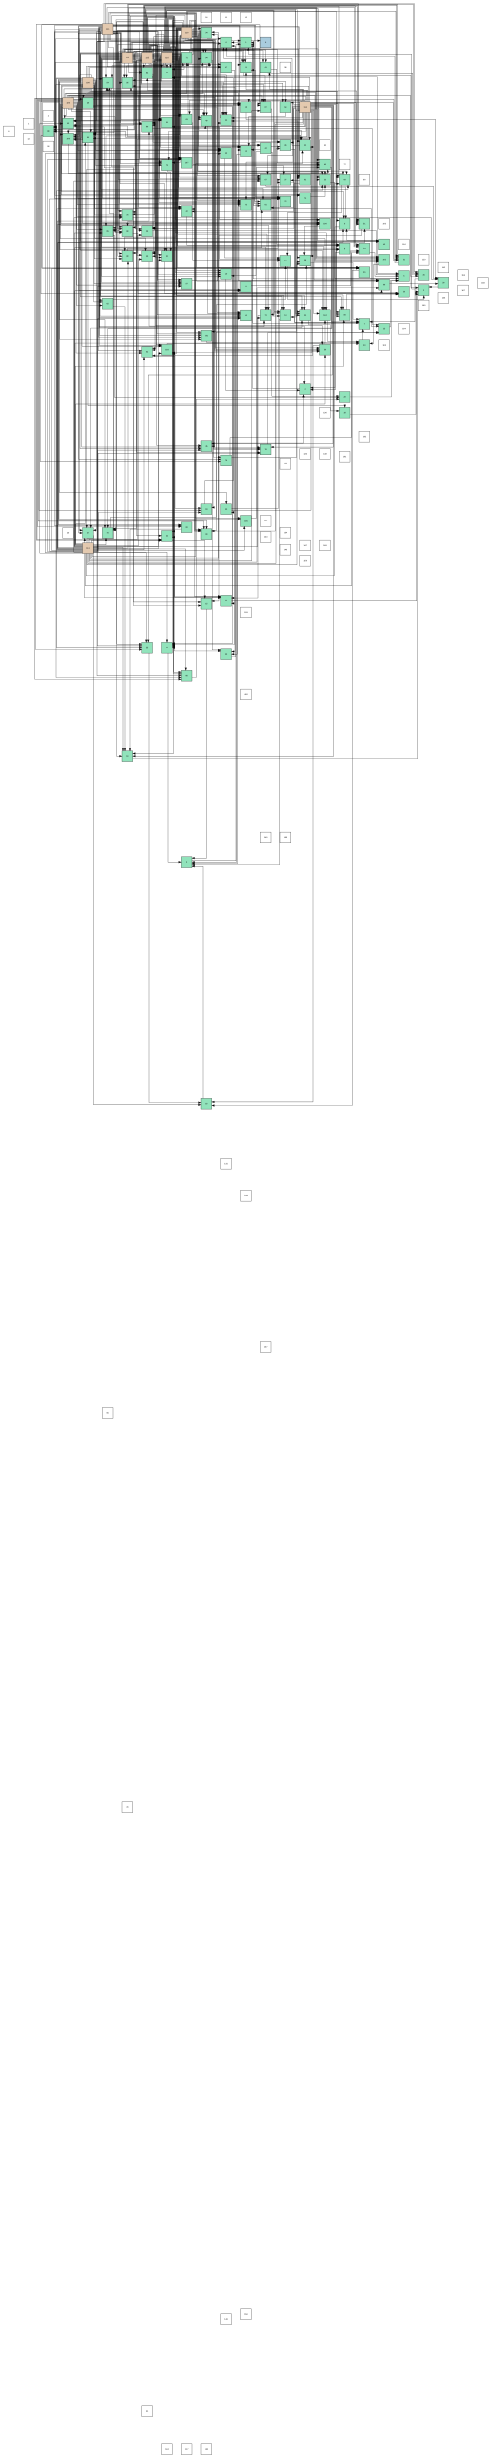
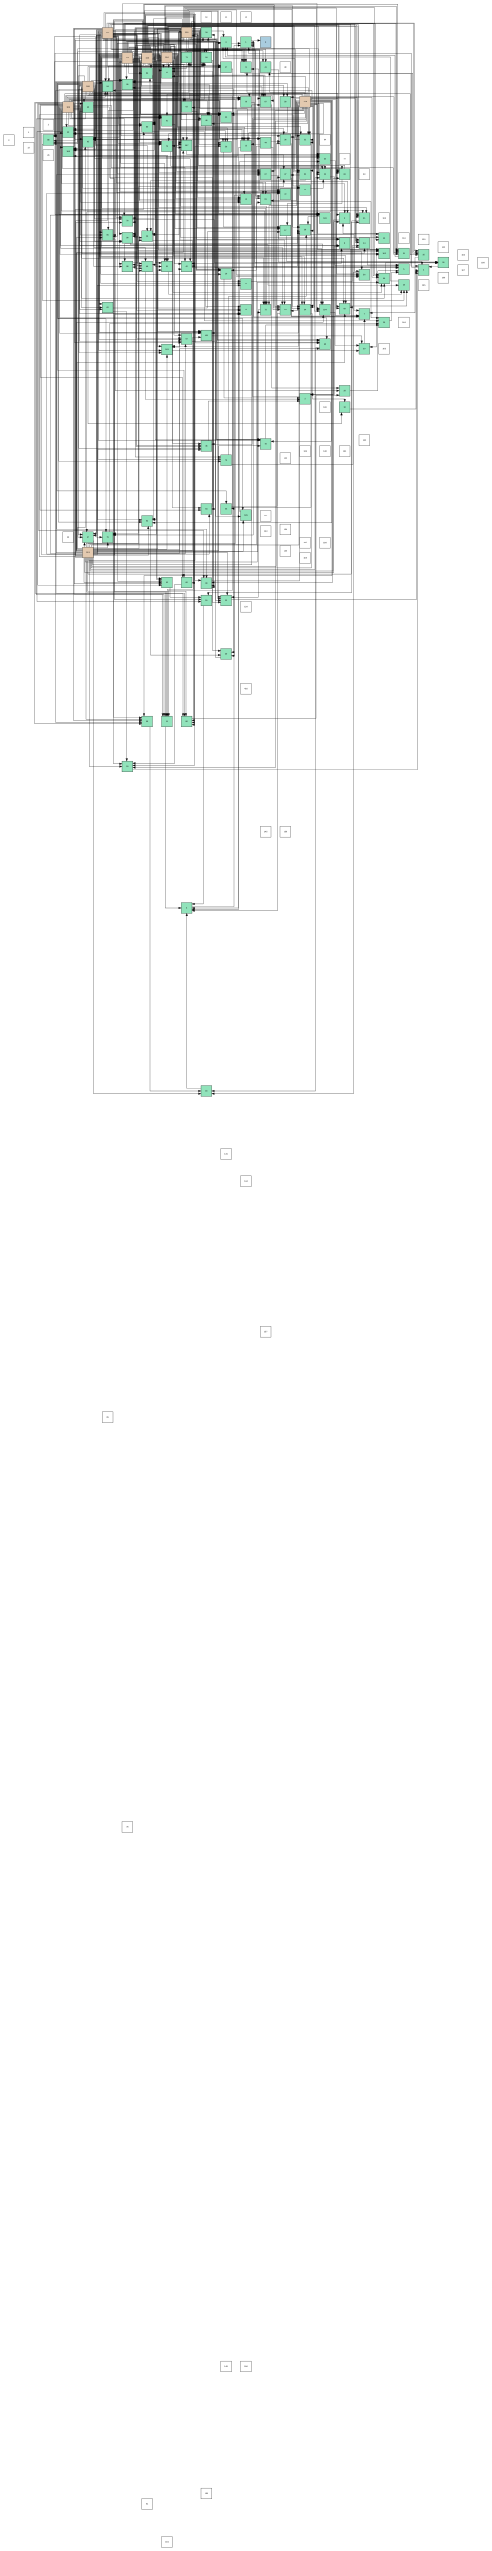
(191, 142) -> (161, 136)
(202, 171) -> (206, 165)
(128, 423) -> (193, 491)
(187, 2449) -> none
